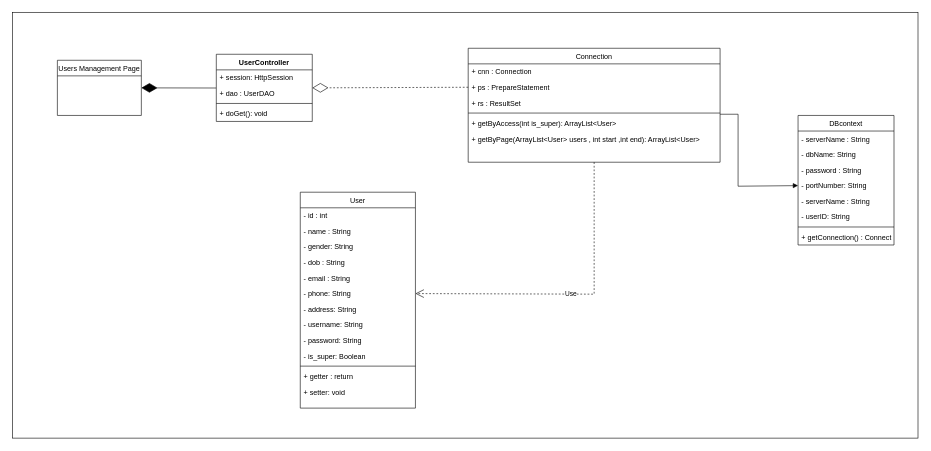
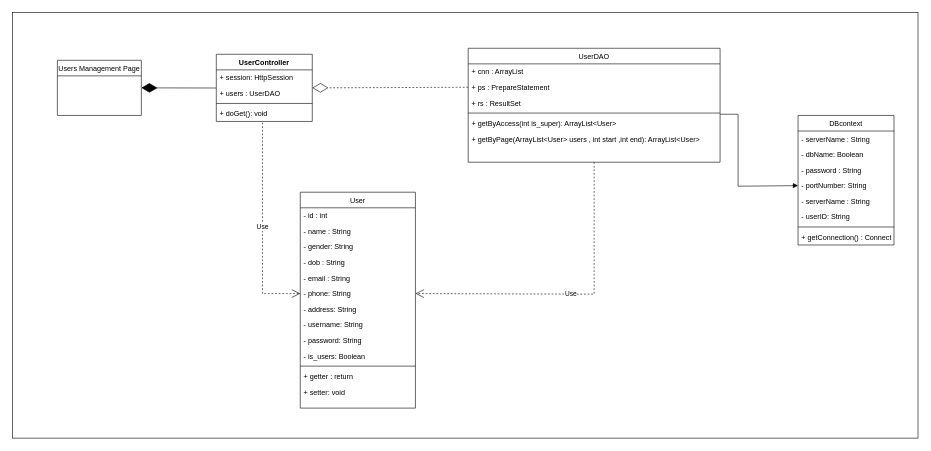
(594, 56) -> (594, 56)
(503, 72) -> (501, 72)
(246, 94) -> (250, 94)
(830, 155) -> (832, 155)
none -> (262, 226)
(337, 356) -> (337, 356)
